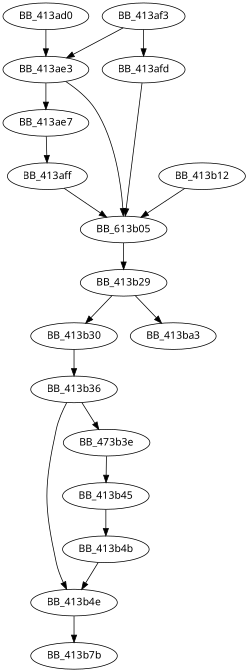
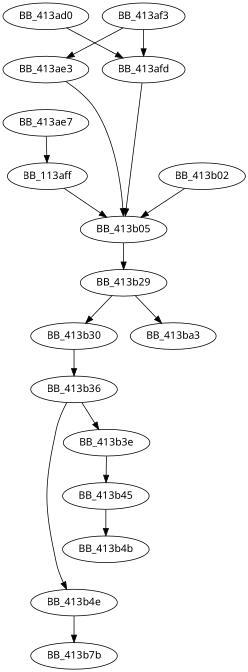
(46, 39) -> (89, 40)
(46, 93) -> none
(47, 176) -> (47, 176)
(202, 176) -> (202, 176)
(124, 229) -> (124, 229)
(107, 443) -> (107, 443)
(92, 573) -> none
